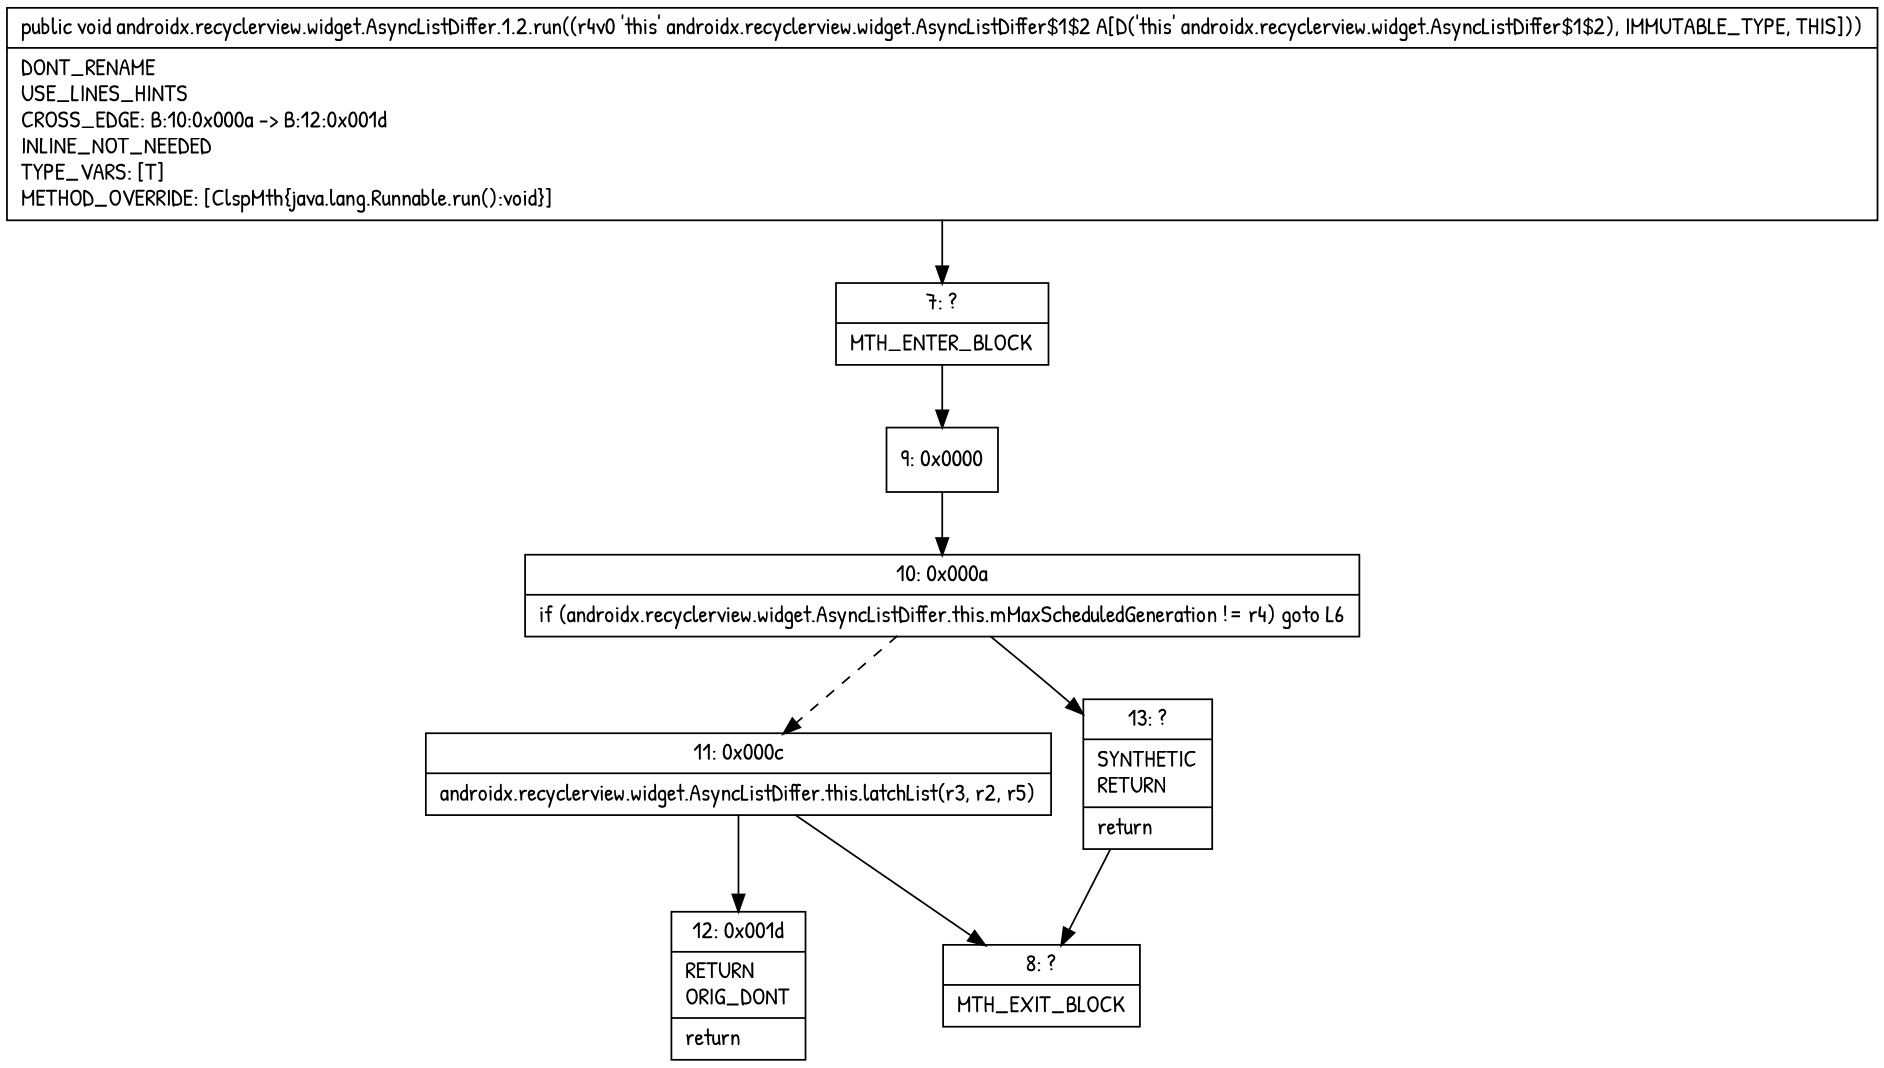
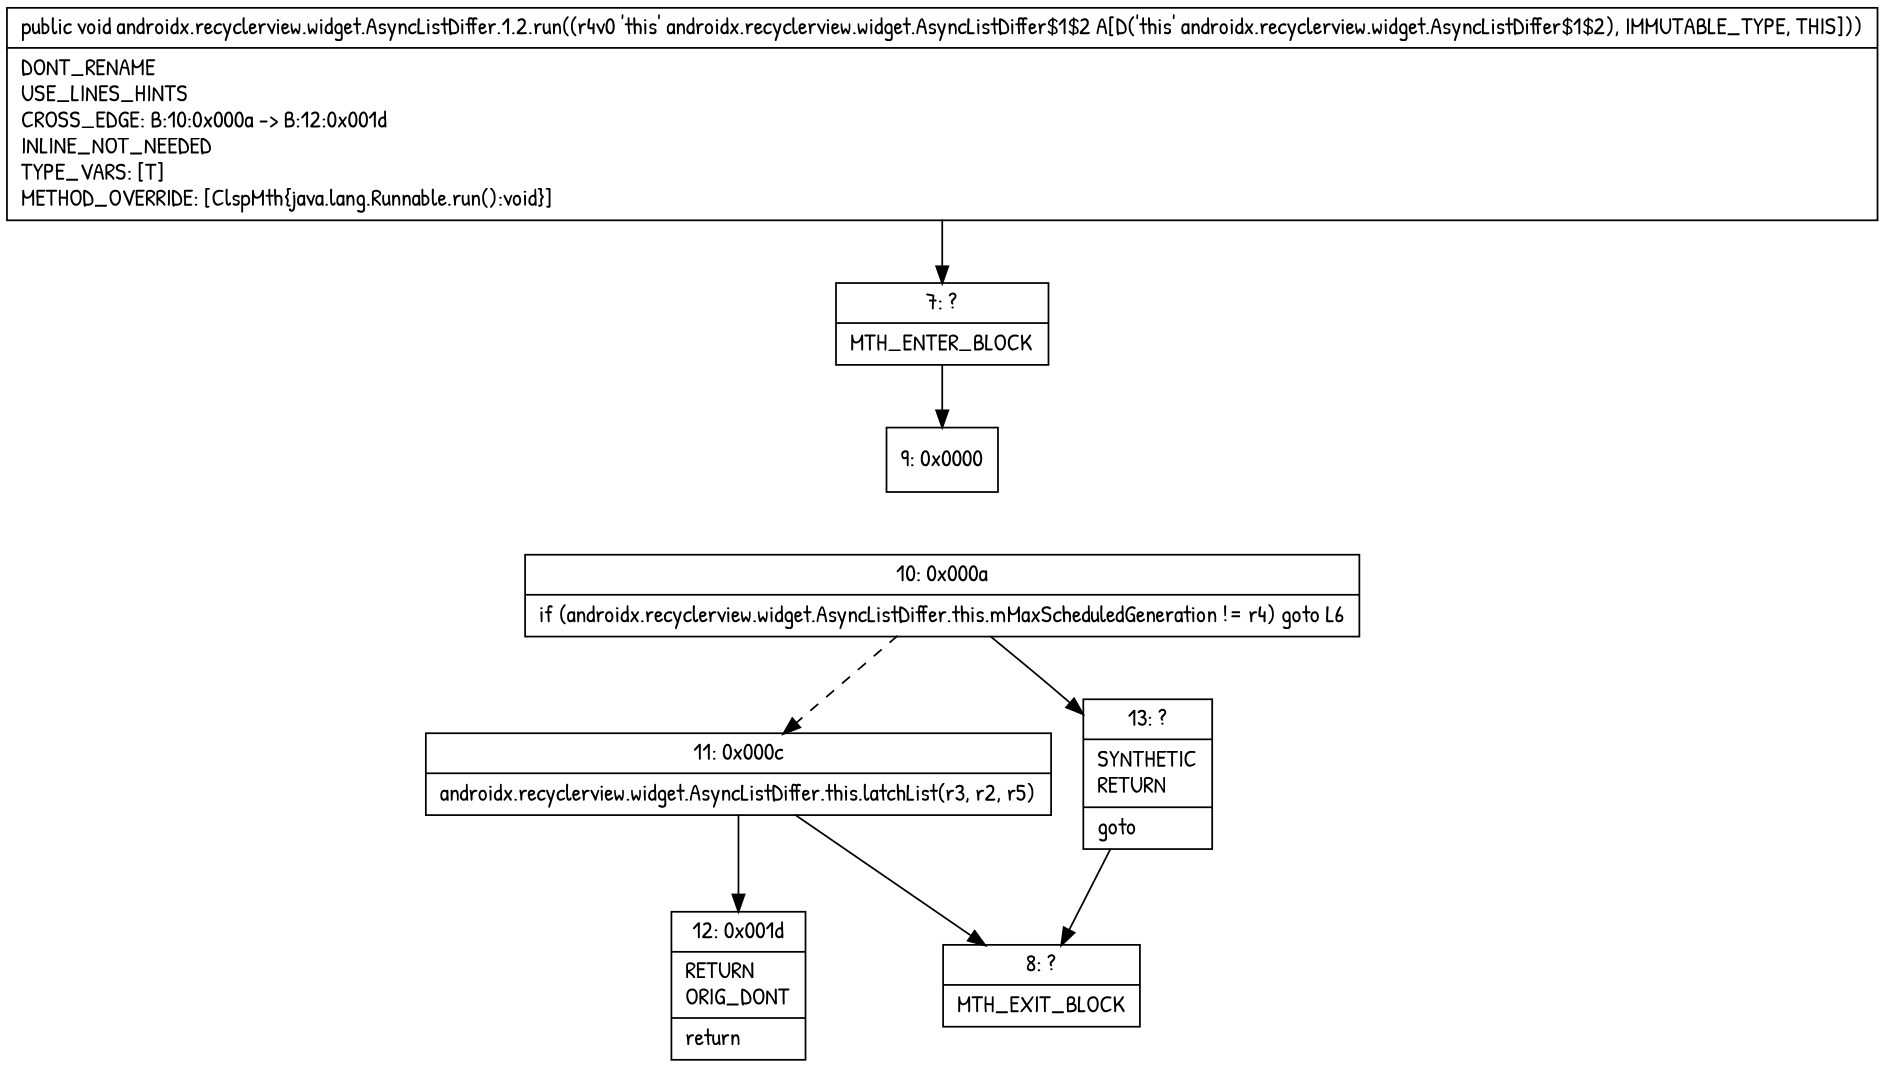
(942, 515) -> none
(1125, 827) -> (1117, 827)
